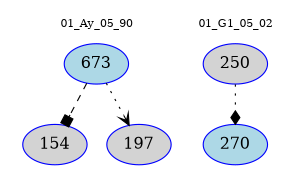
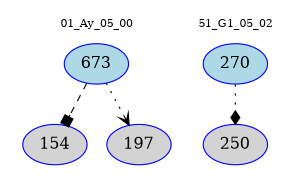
(97, 24) -> (97, 24)
(236, 24) -> (236, 24)
(235, 98) -> (235, 98)
